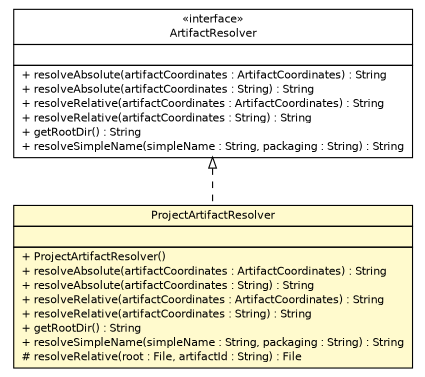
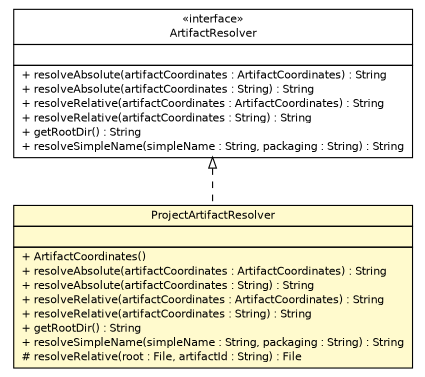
(94, 257) -> (84, 257)
